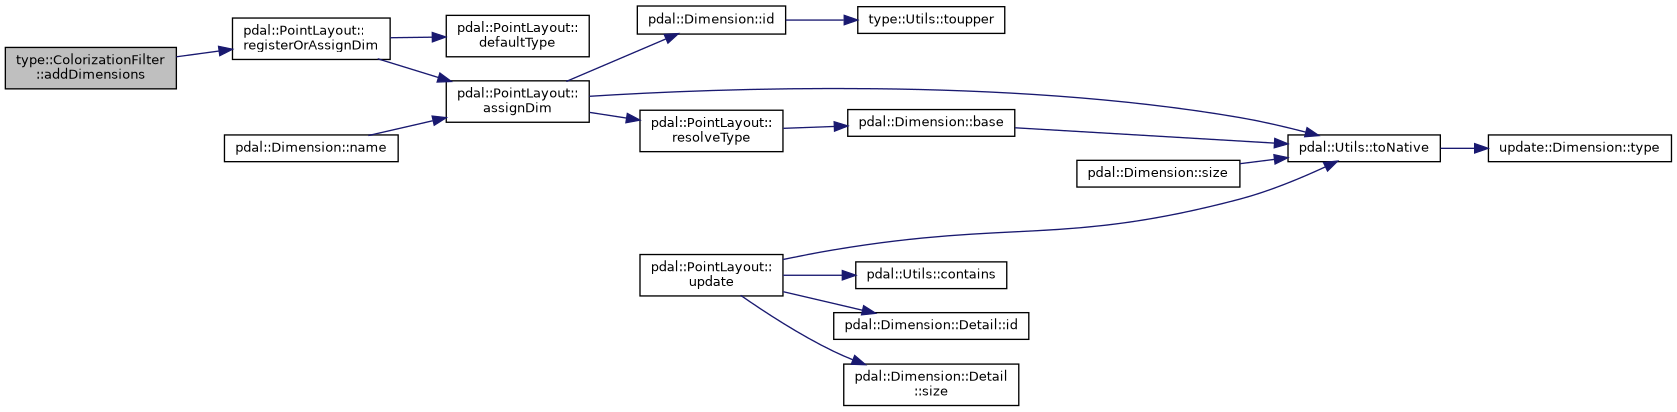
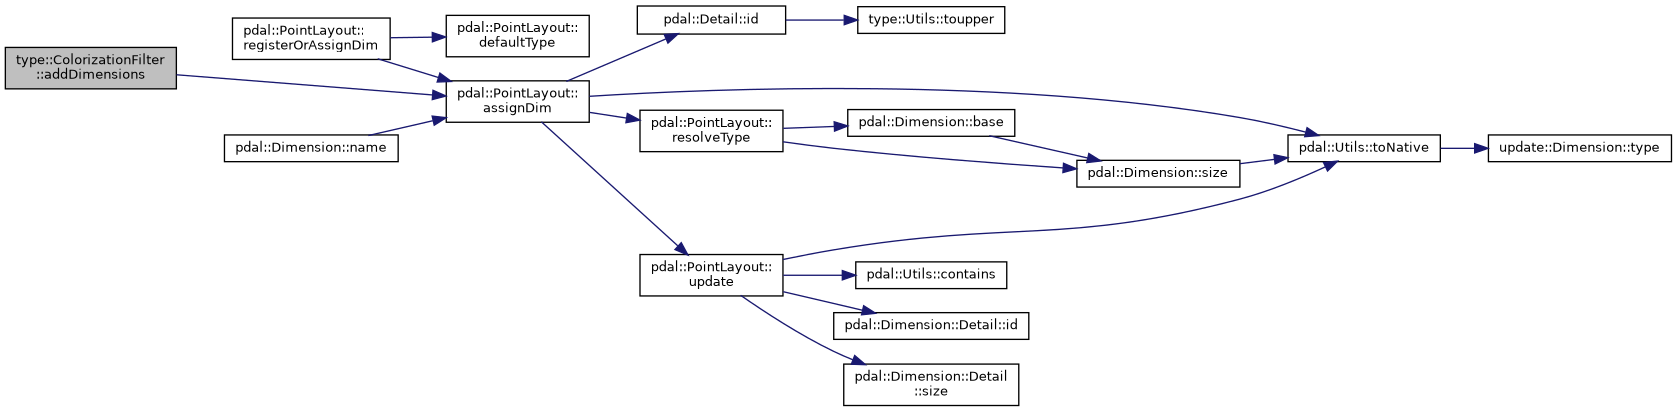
(711, 20) -> (711, 20)
(198, 54) -> (305, 85)
(1145, 135) -> (1038, 147)
none -> (923, 157)
none -> (610, 184)
